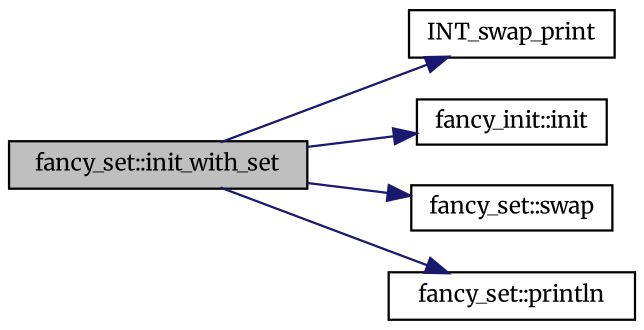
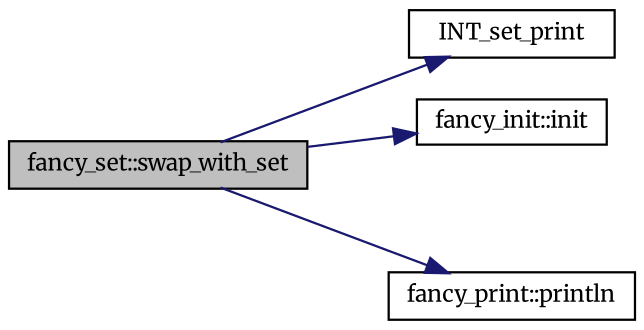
(512, 34) -> (512, 34)
(158, 165) -> (158, 165)
(512, 208) -> none
(512, 296) -> (512, 296)
